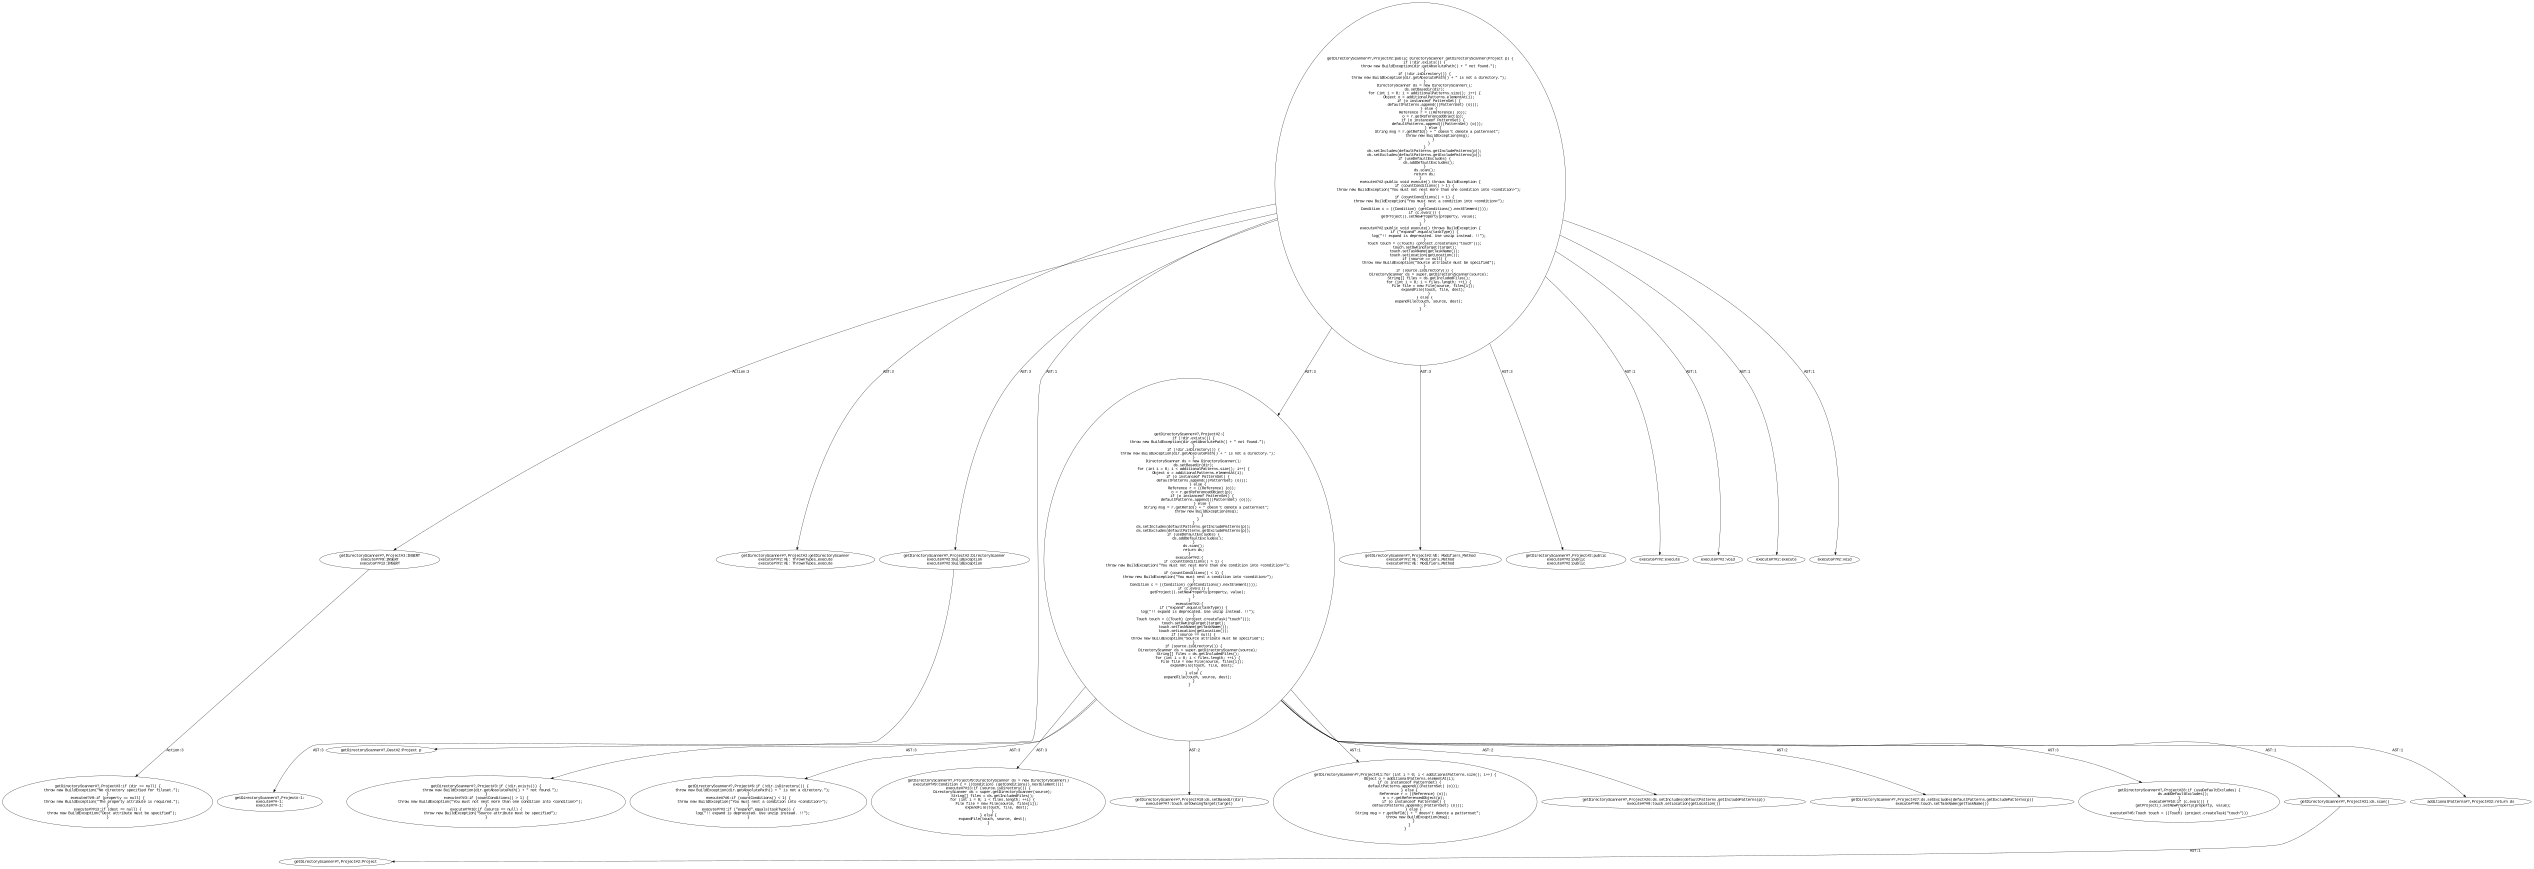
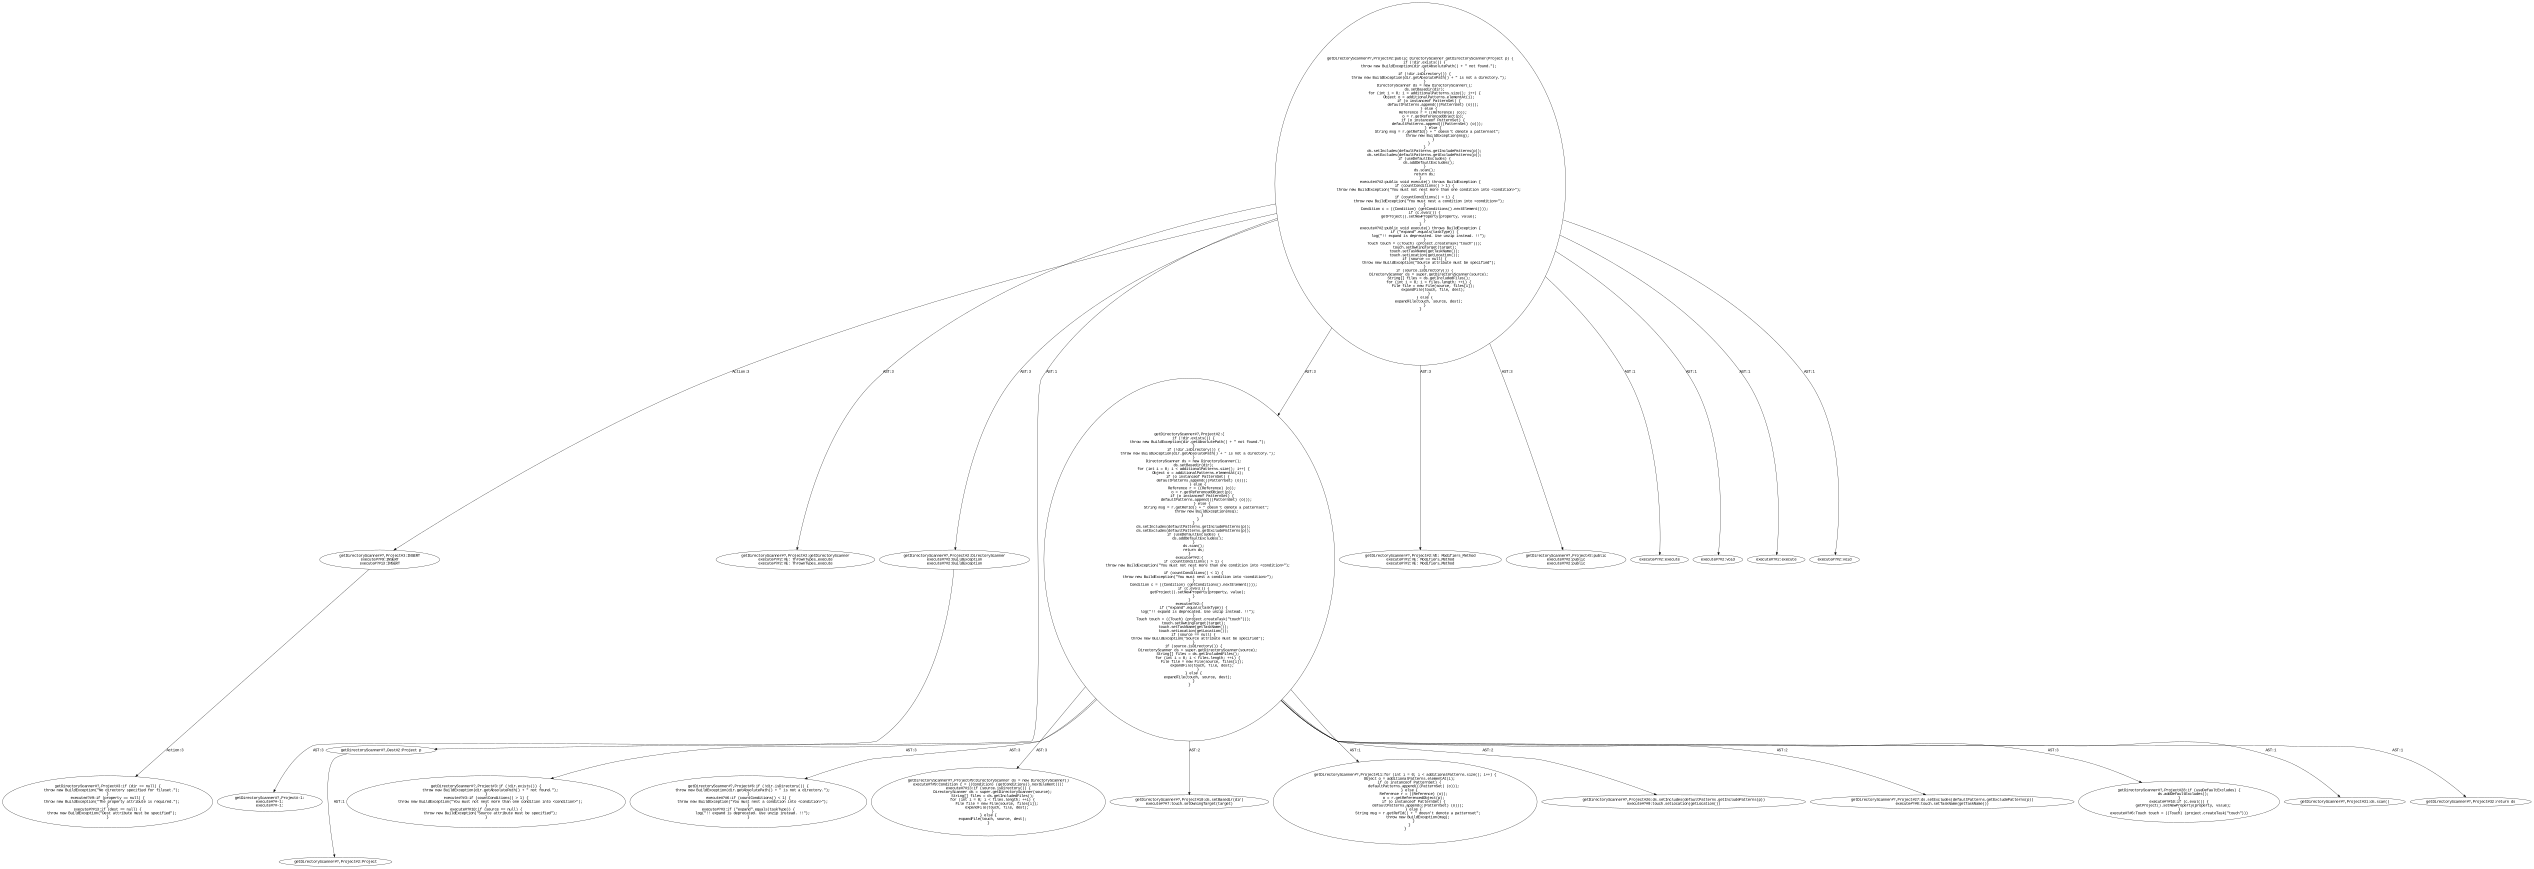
(2471, 802) -> (2471, 802)
(1373, 858) -> (328, 799)
